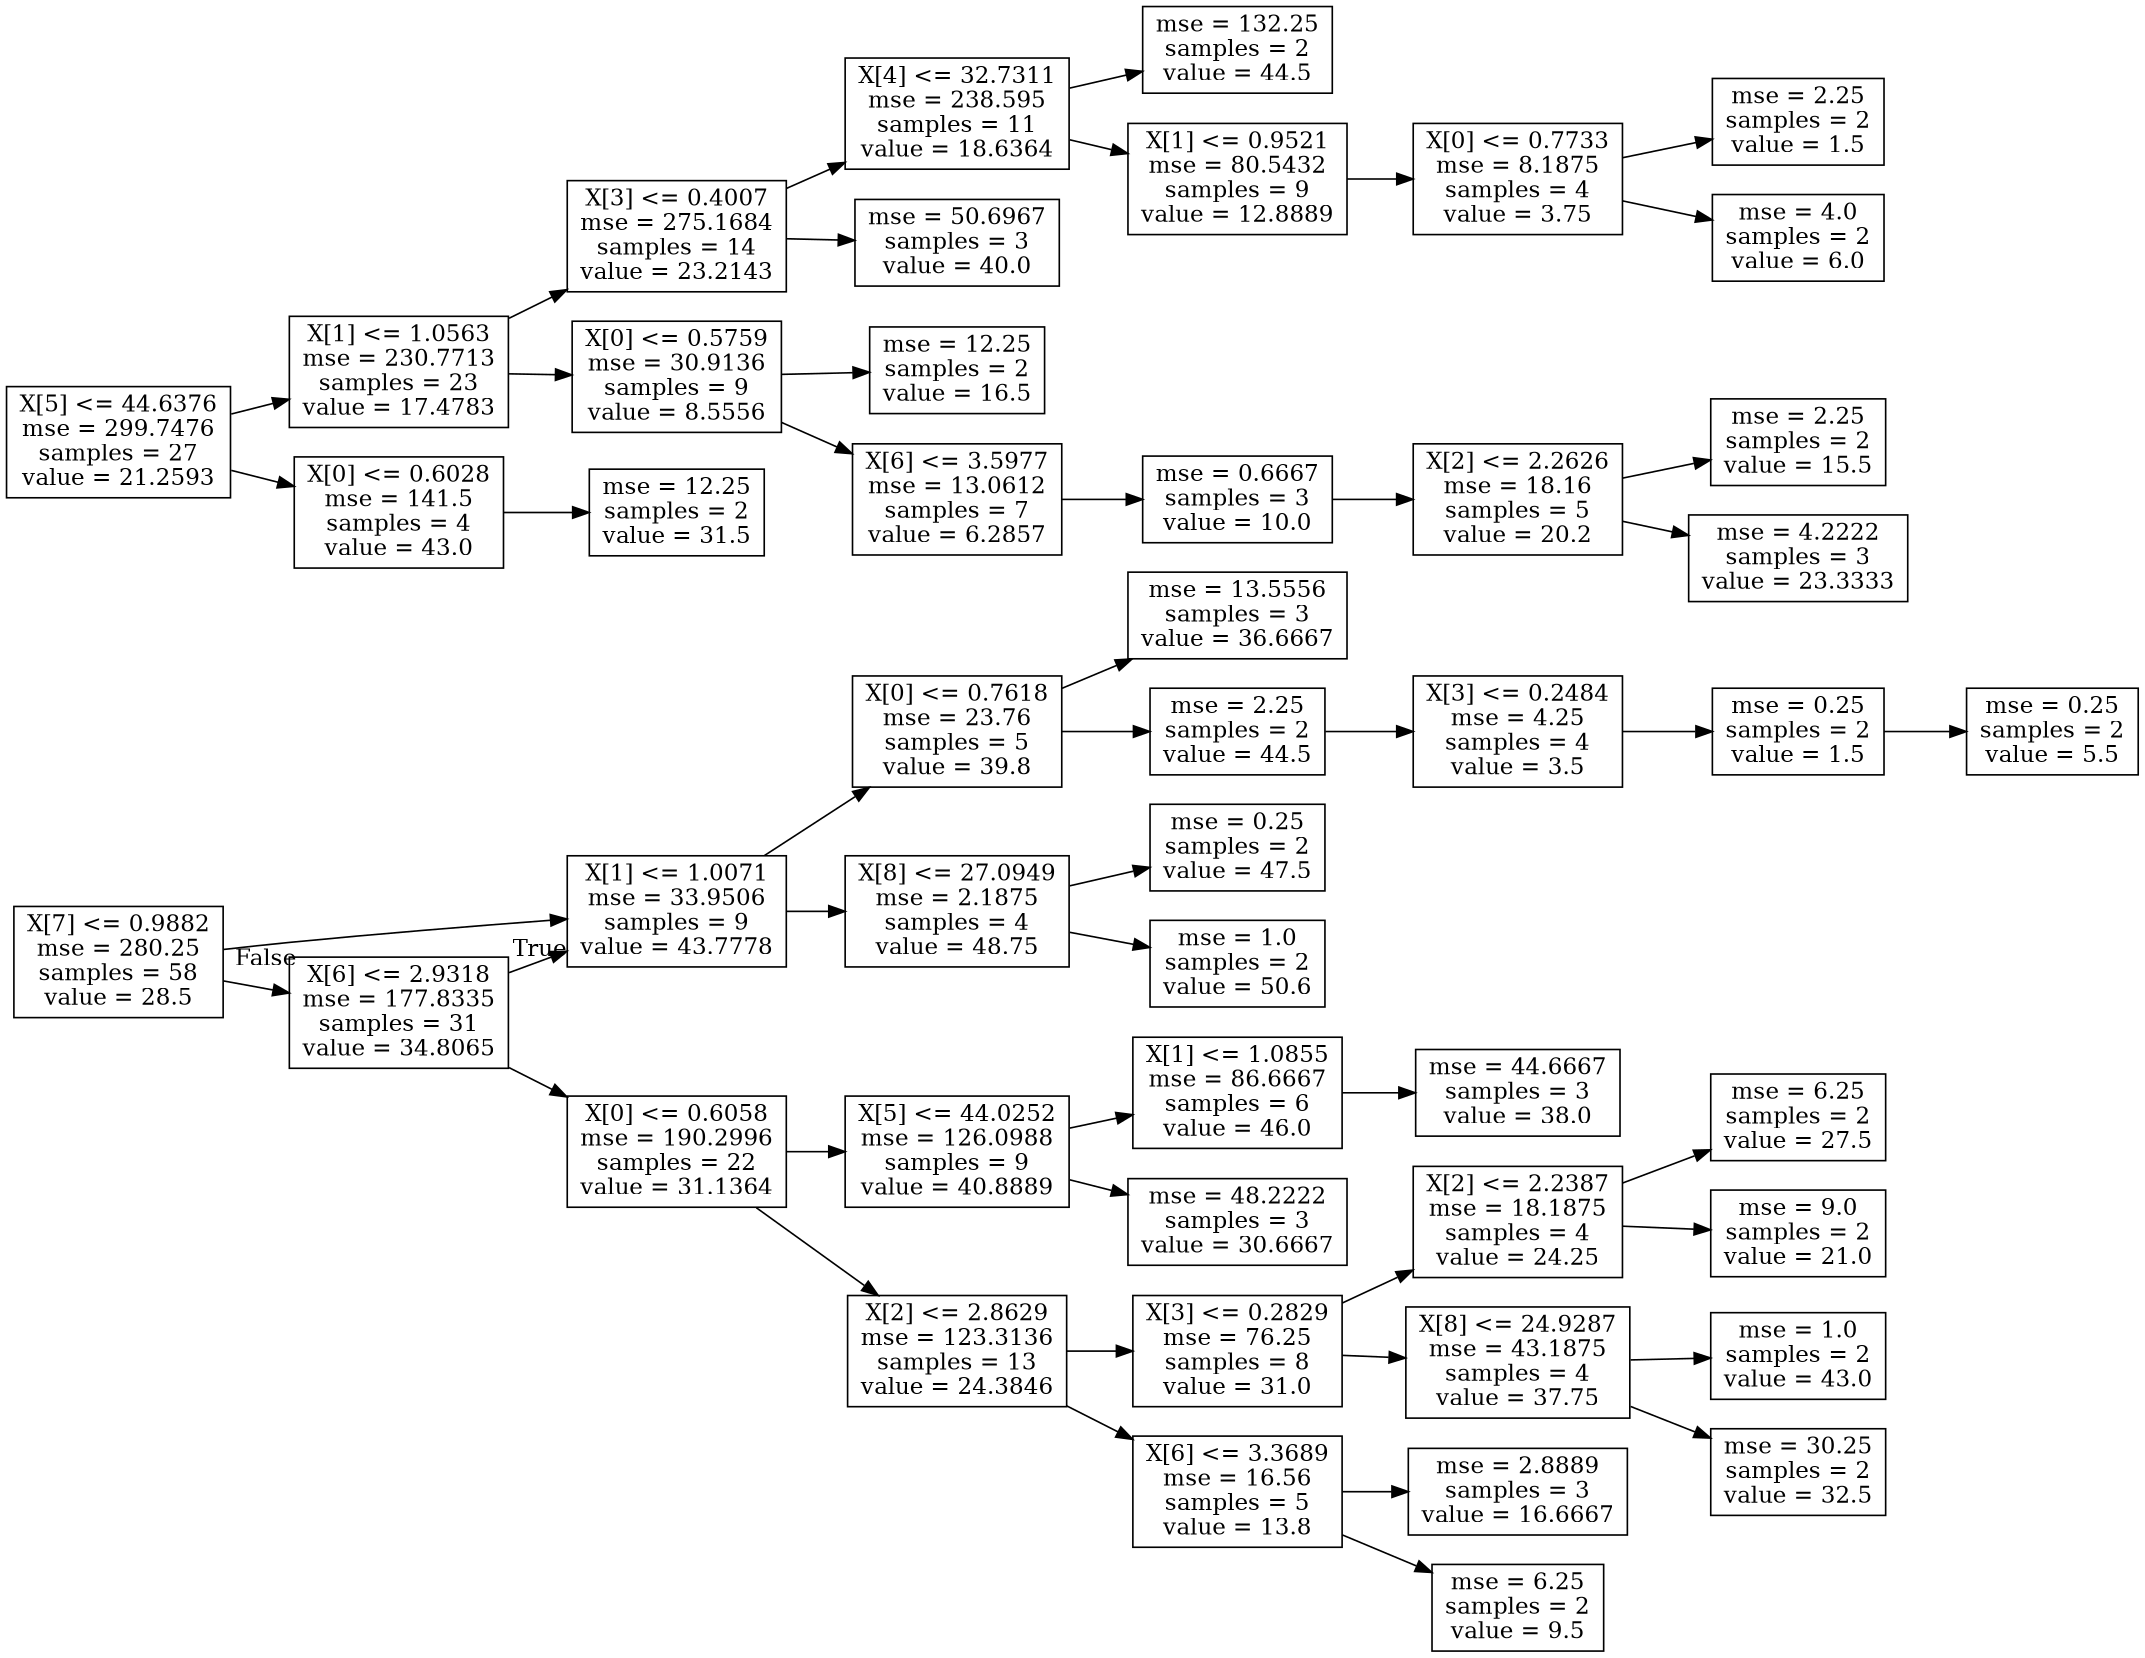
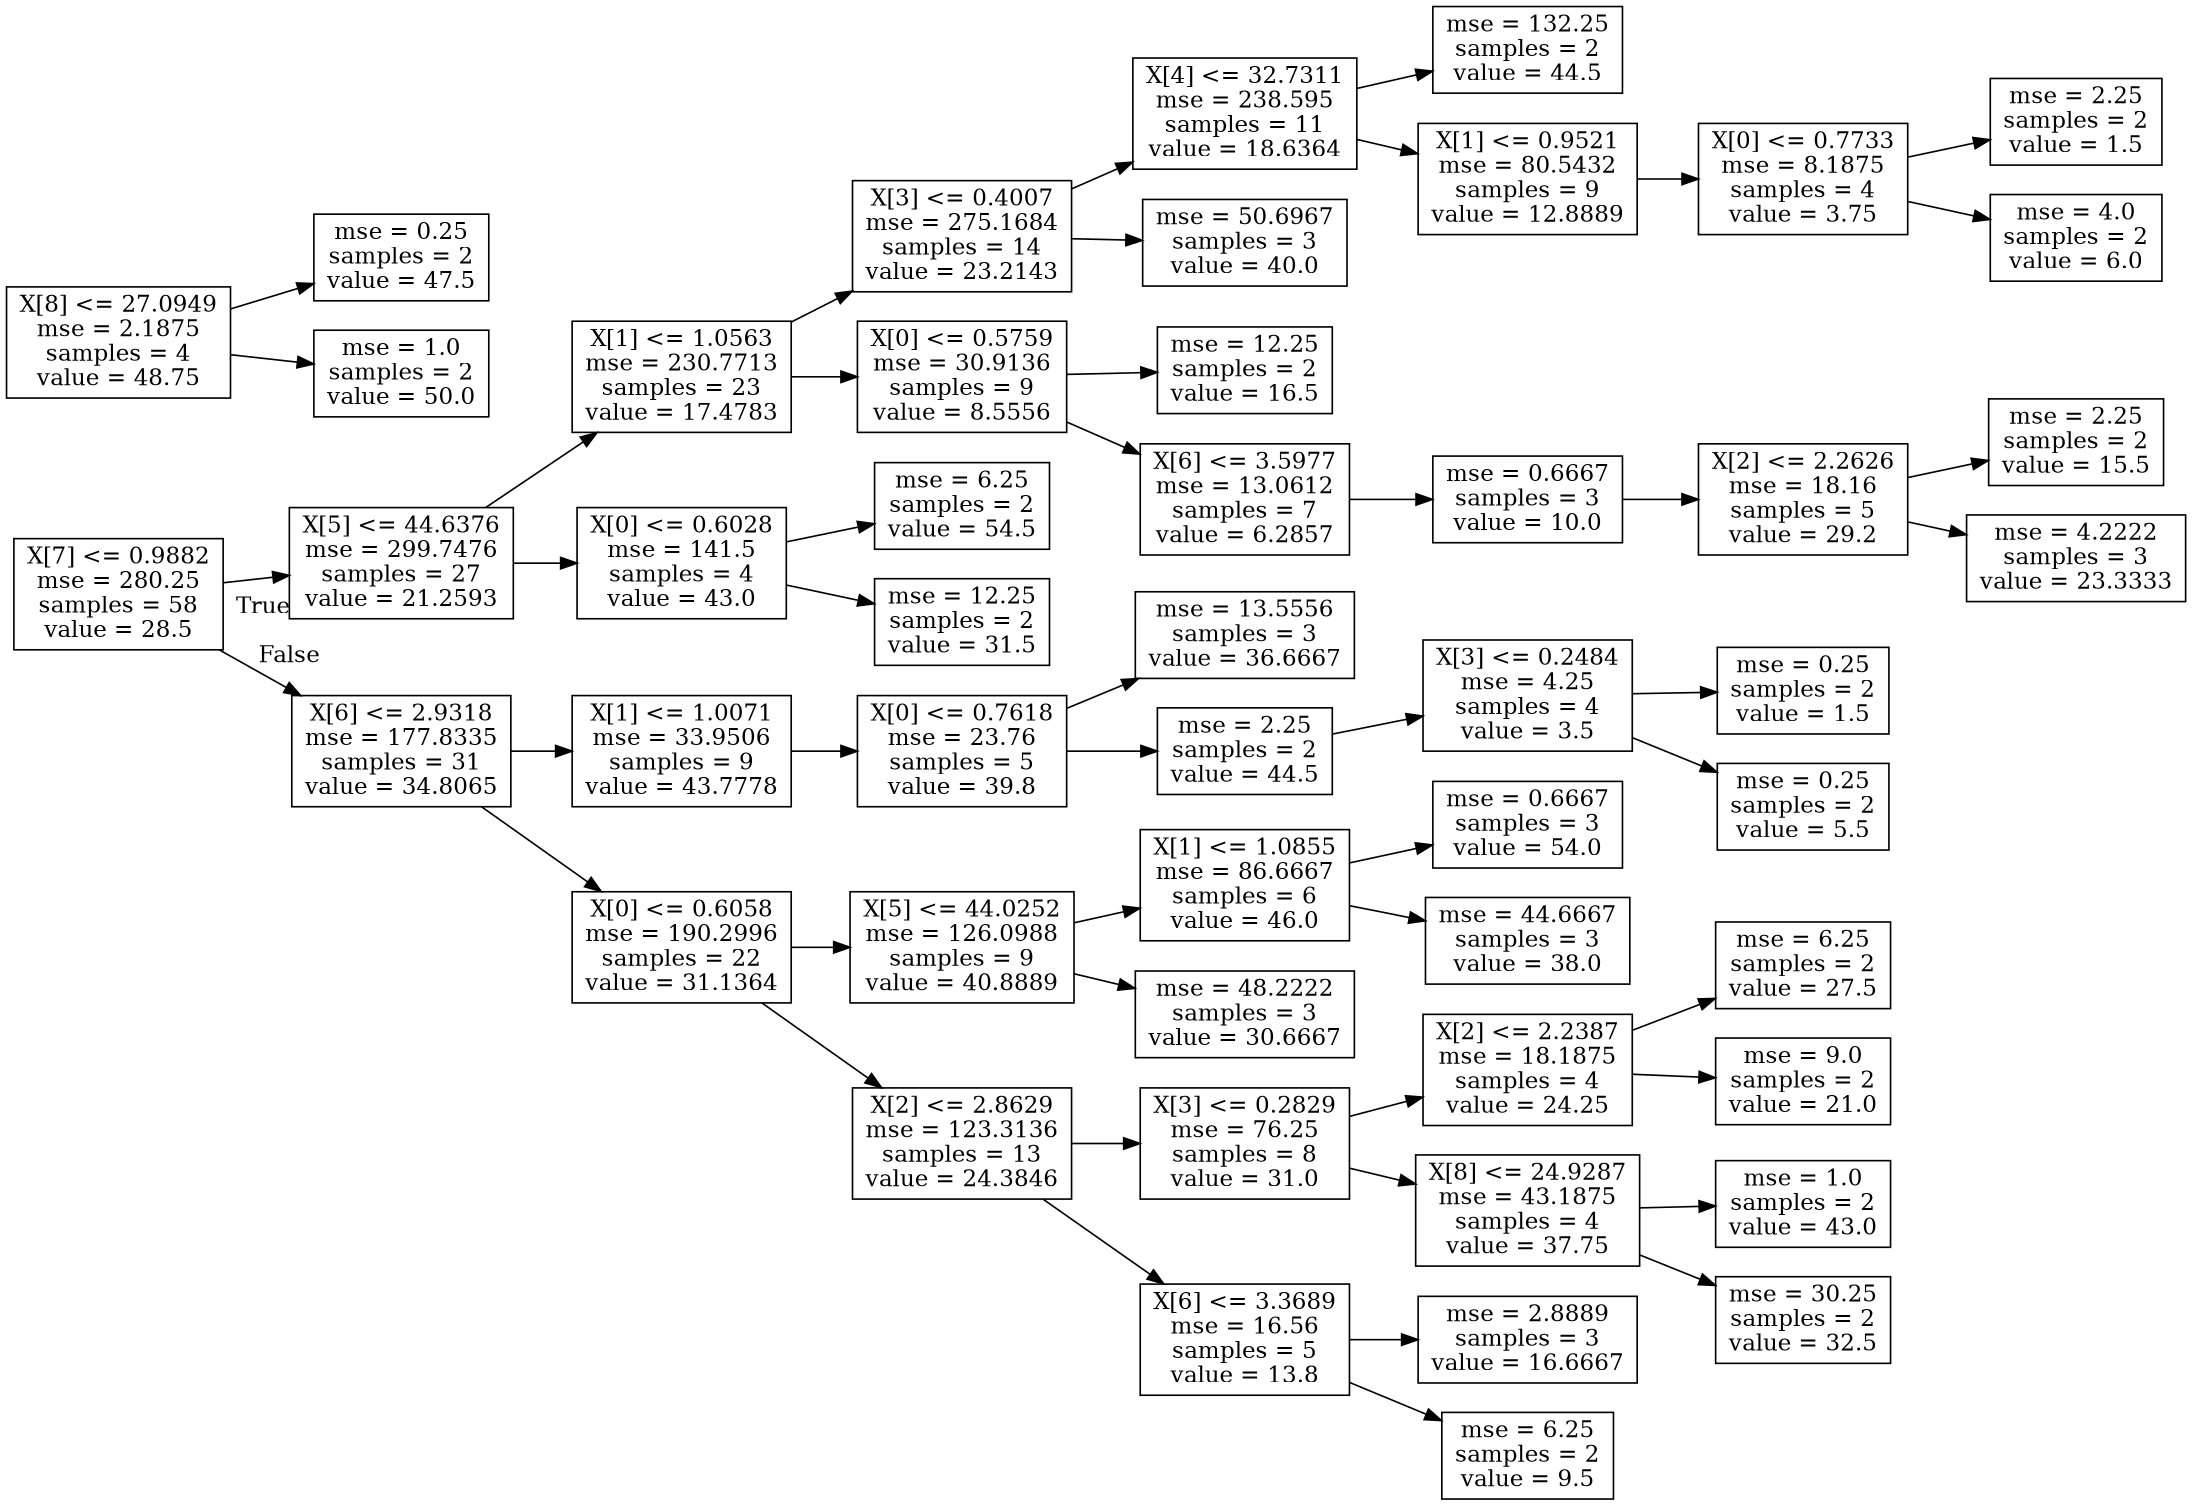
(1518, 499) -> (1803, 499)
none -> (962, 506)
(1917, 732) -> (1667, 752)
none -> (1528, 825)
(807, 911) -> none
(387, 933) -> (248, 580)
(1237, 964) -> (401, 374)
